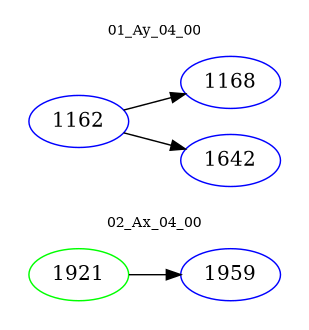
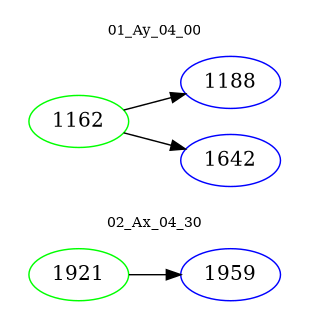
(231, 82) -> (231, 82)
(79, 121) -> (79, 121)
(155, 223) -> (155, 223)
